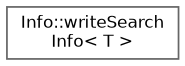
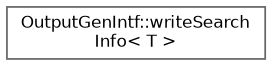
(93, 33) -> (136, 33)
